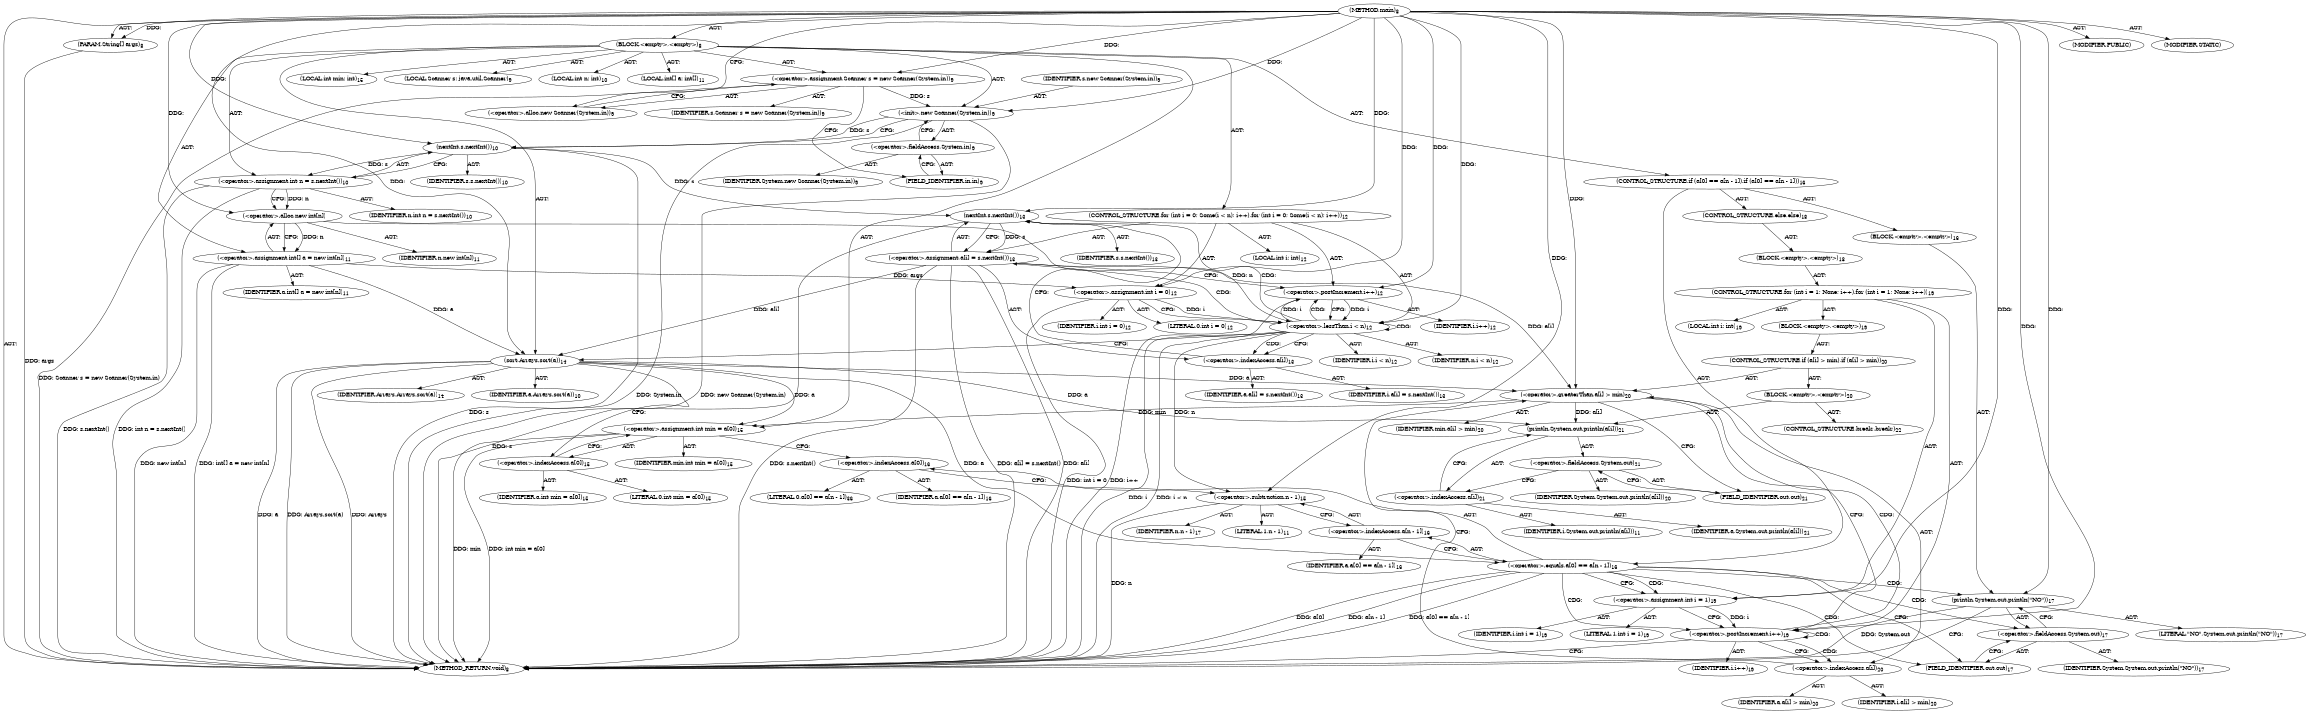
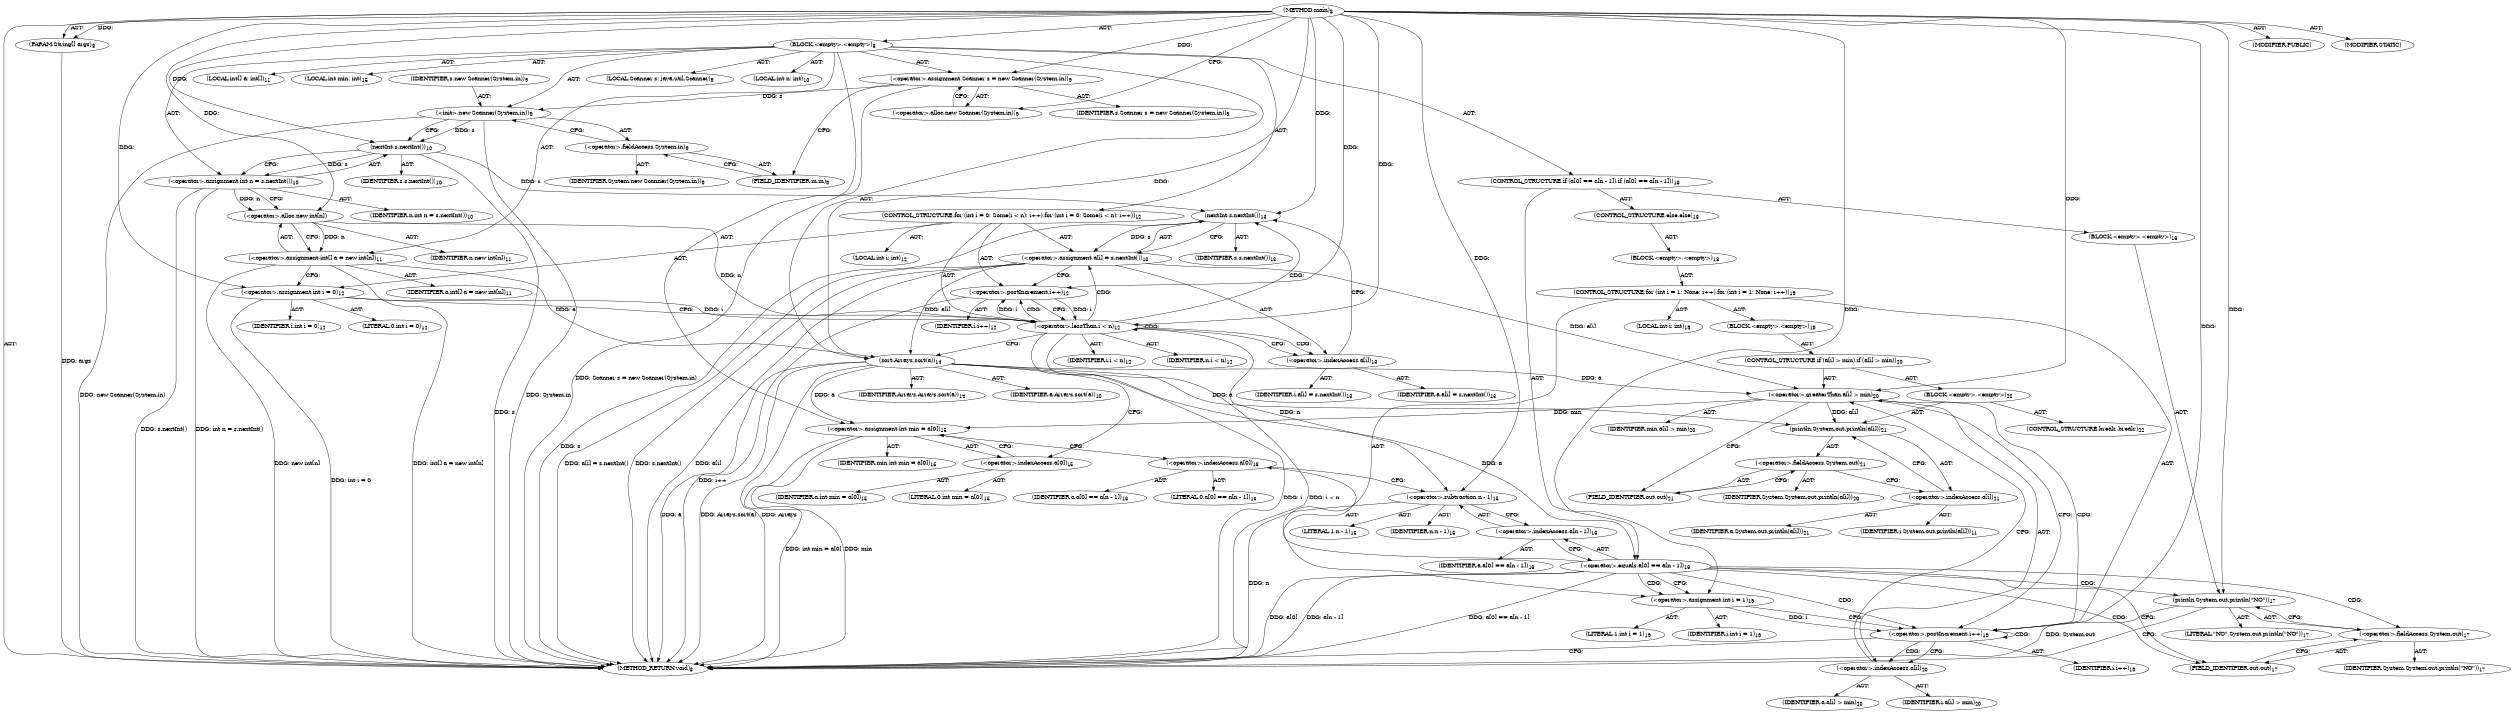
(1201, 82) -> none
(908, 276) -> (314, 276)
(850, 497) -> (1254, 497)
(1198, 532) -> (1452, 532)
(1286, 532) -> (1354, 532)
